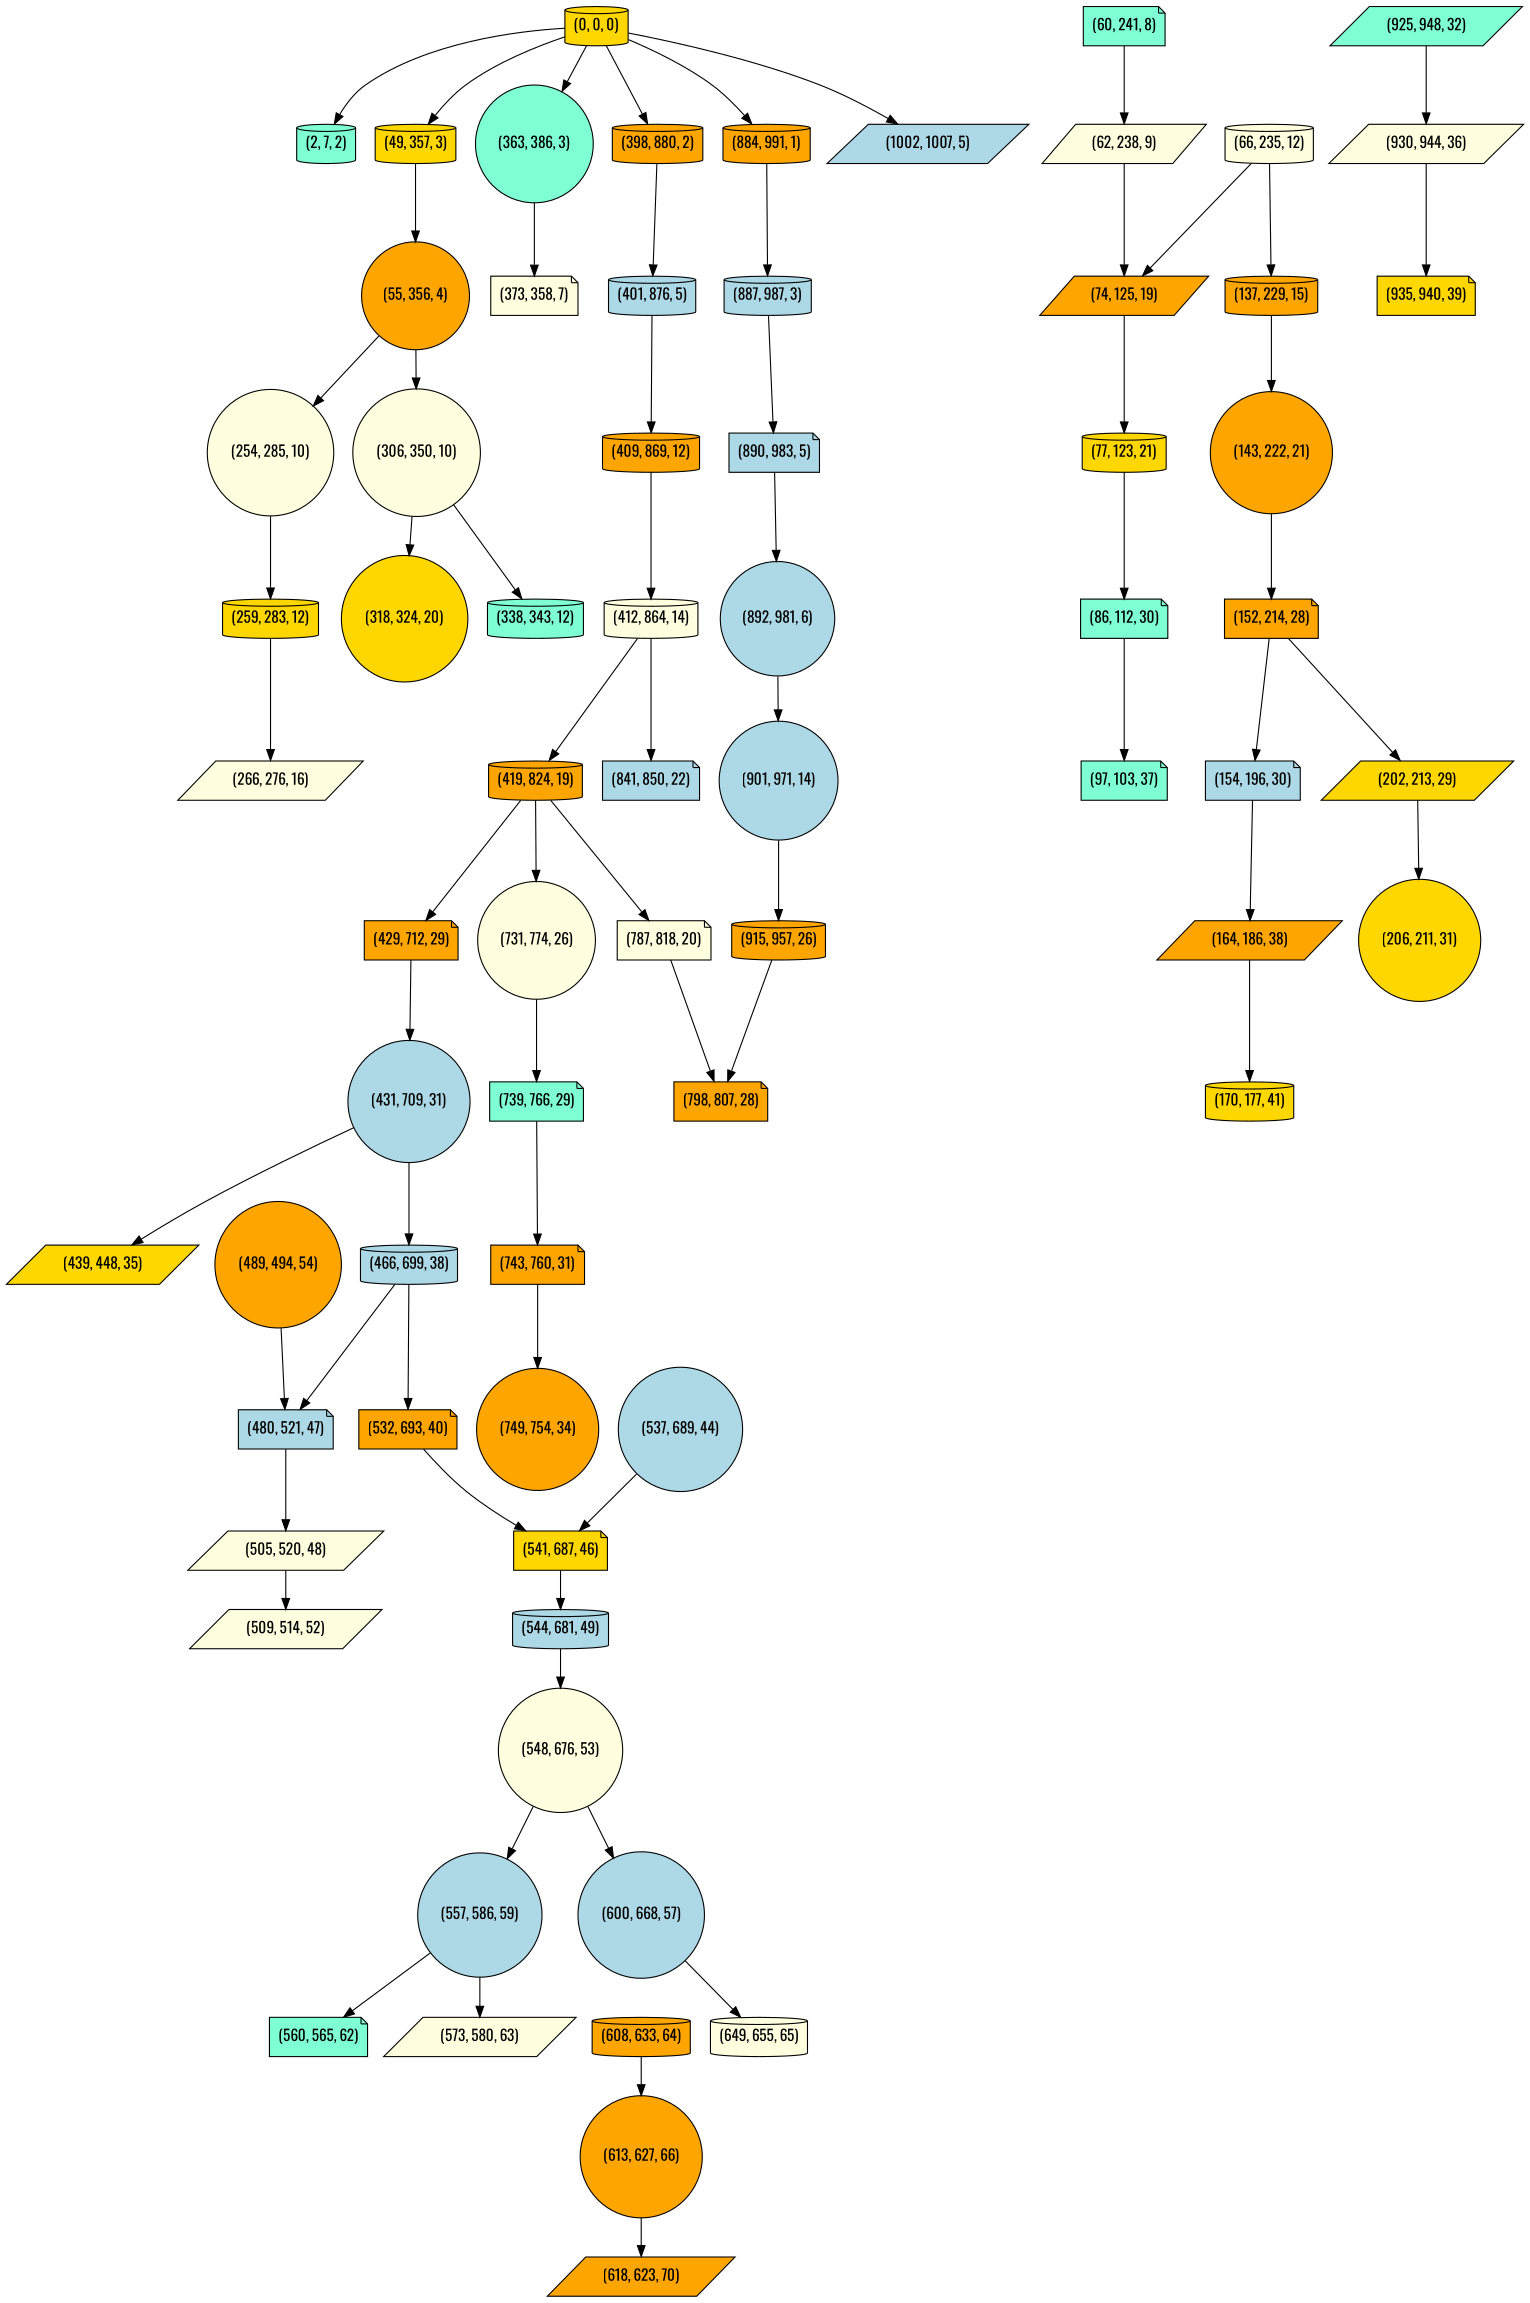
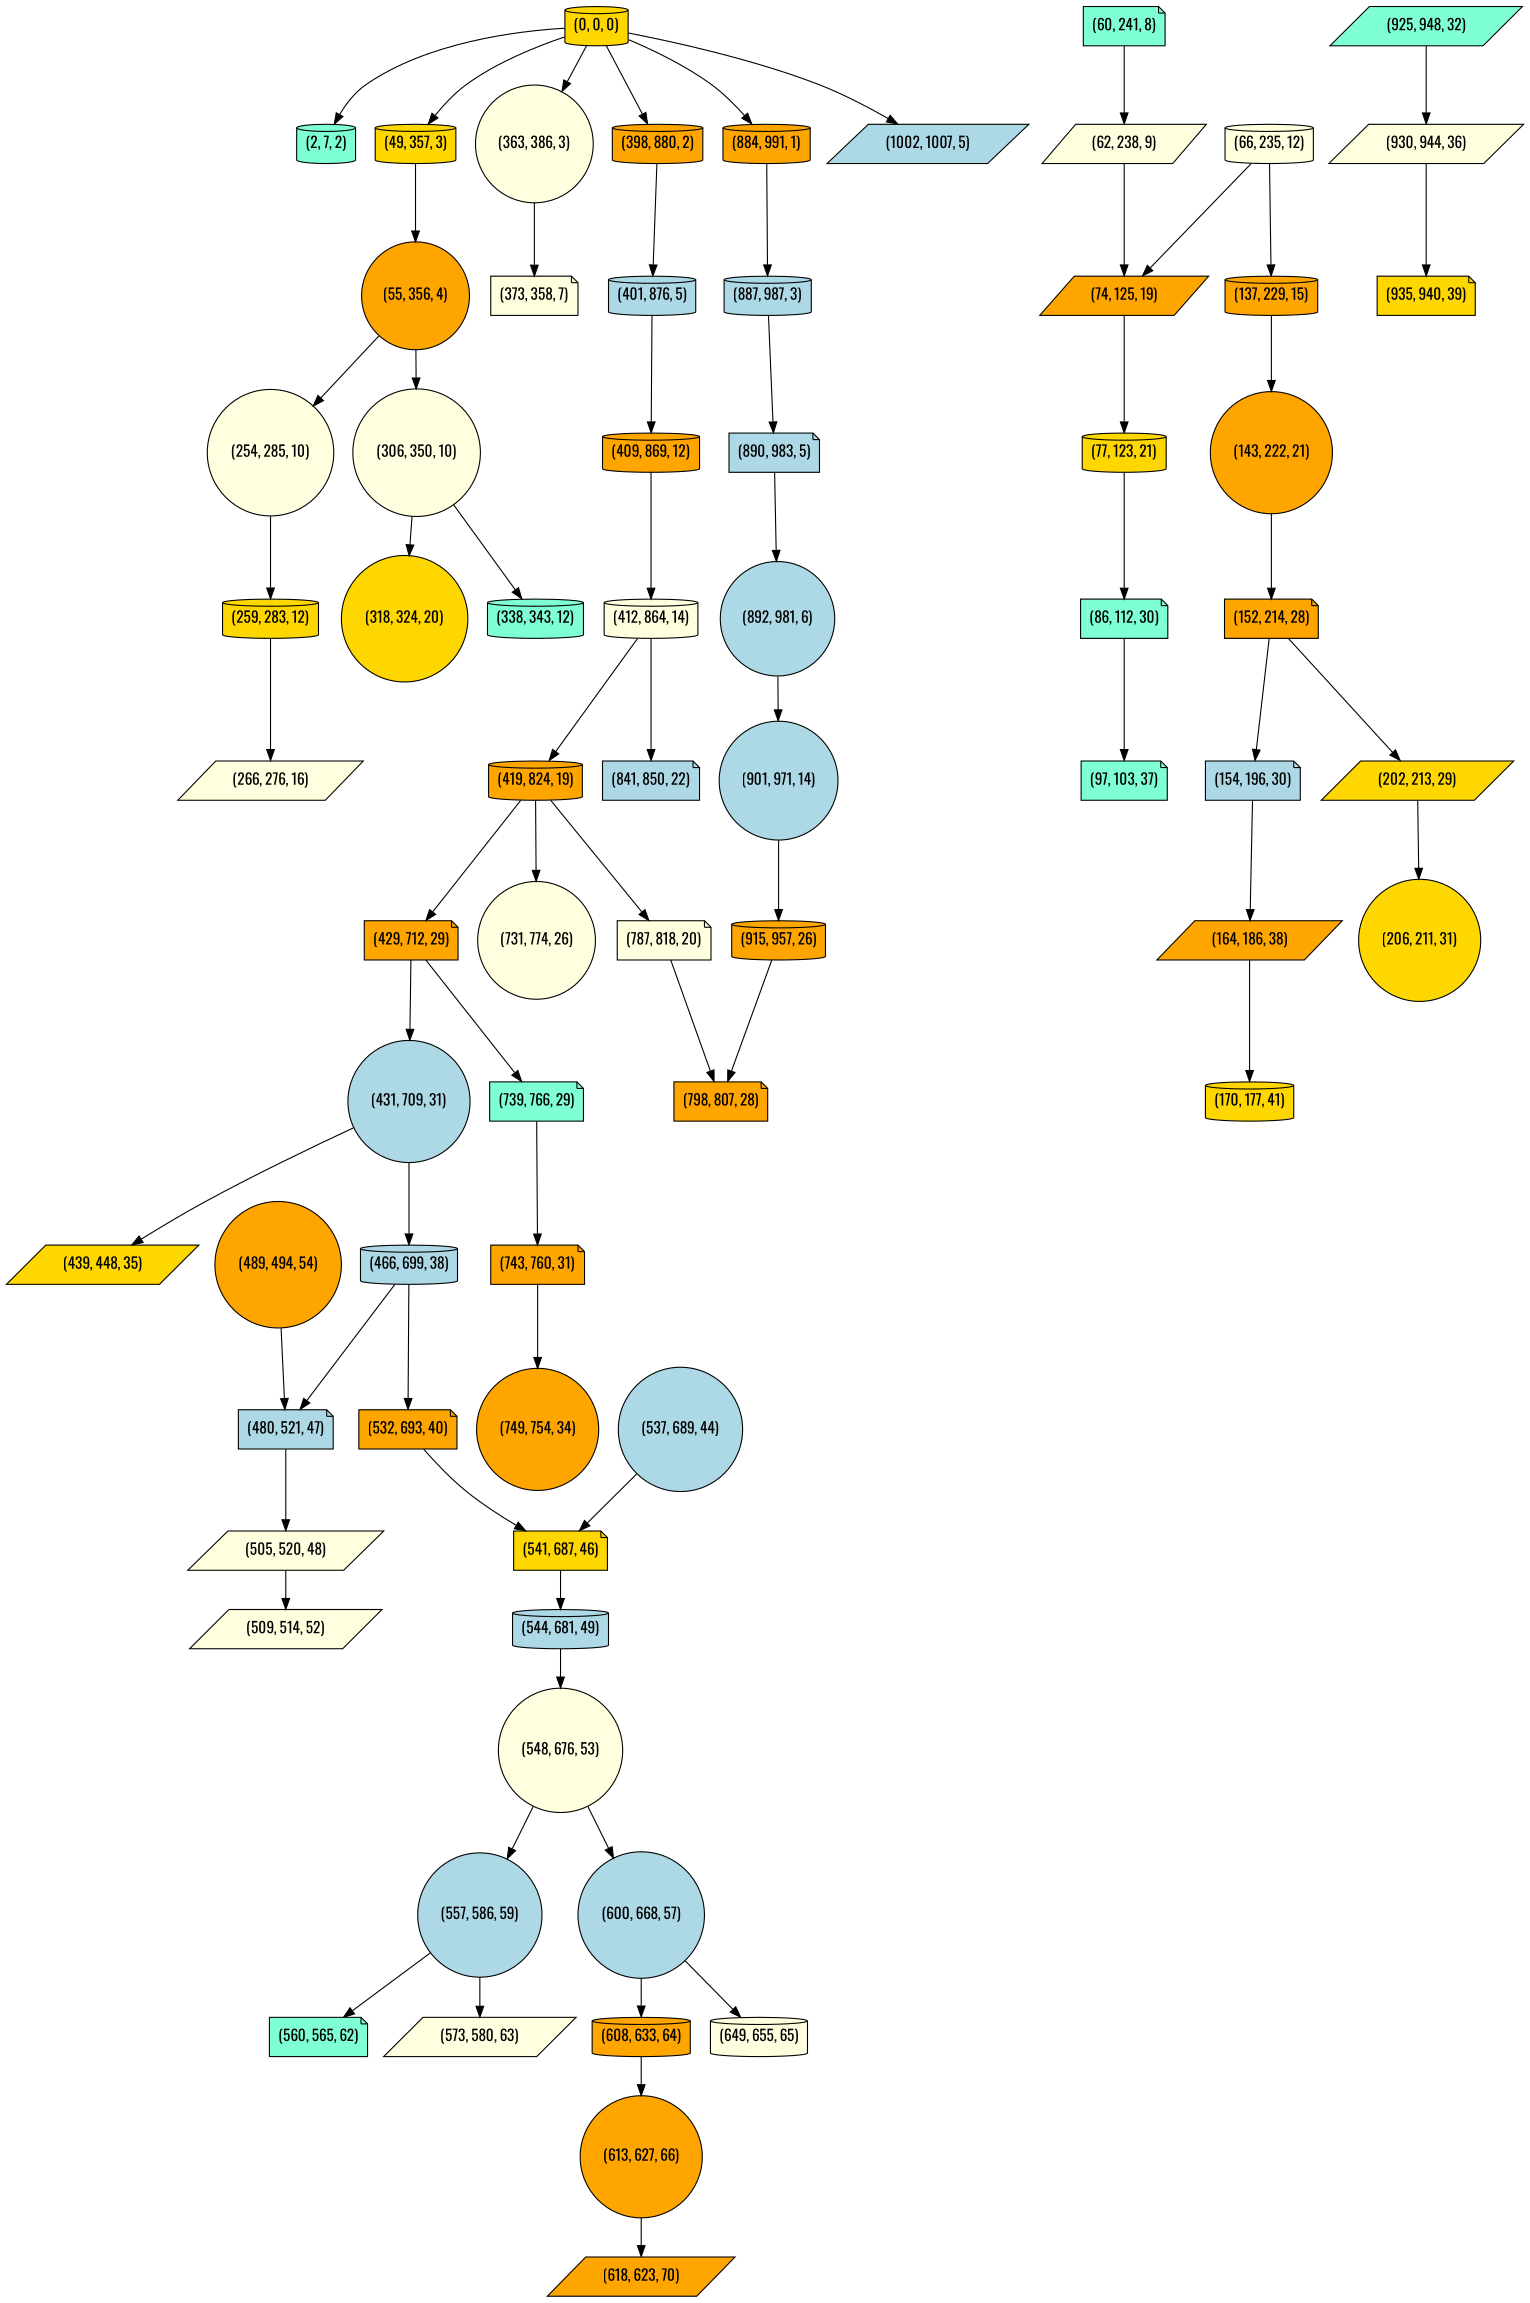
(534, 144) -> (534, 144)
(537, 1035) -> (470, 1016)
none -> (641, 1992)
